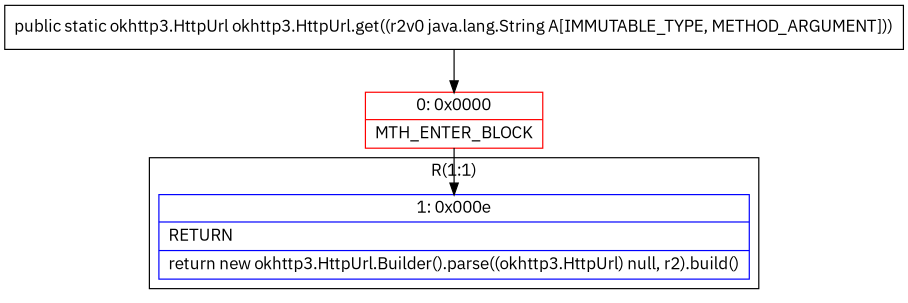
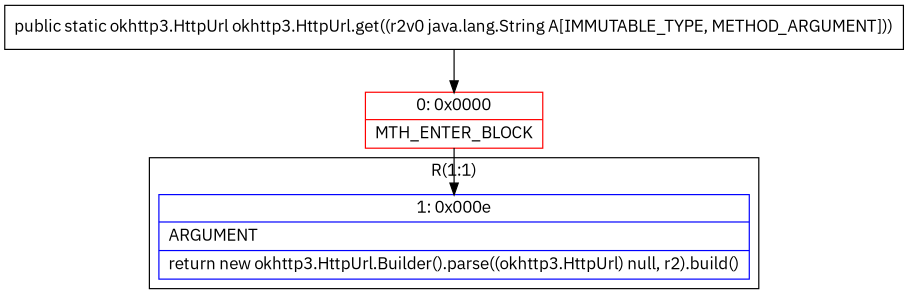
(201, 236) -> (214, 236)
